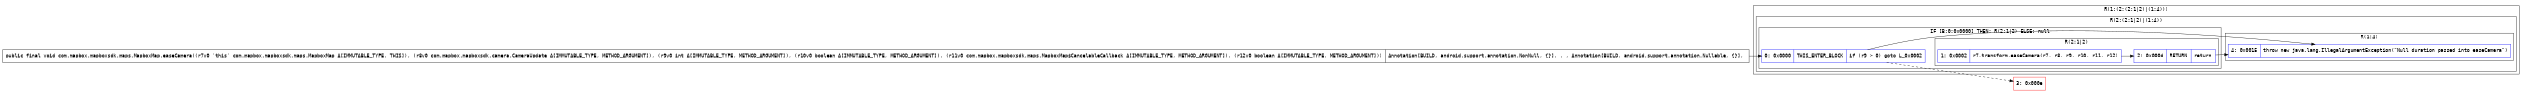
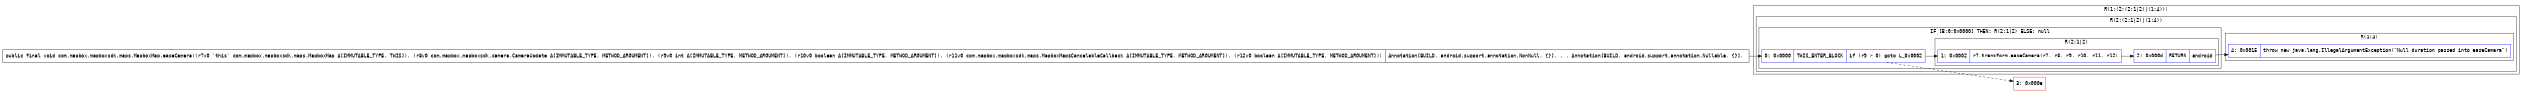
(2089, 31) -> (1930, 56)
(2203, 56) -> (2202, 56)
